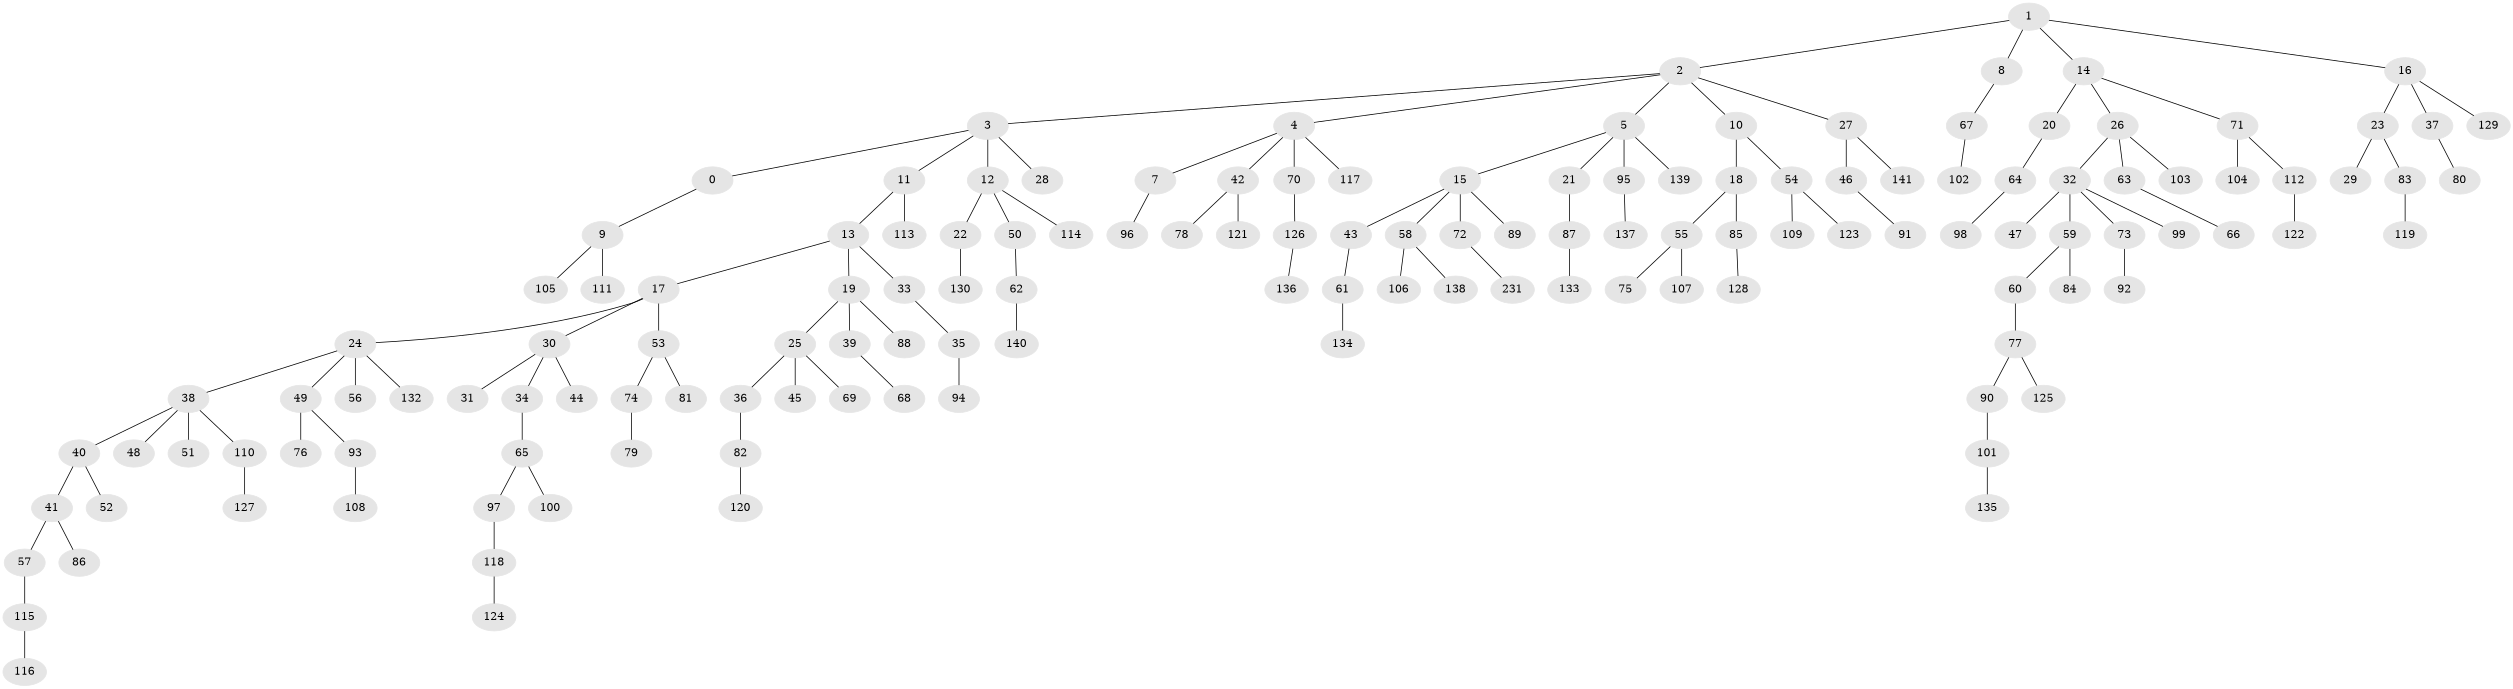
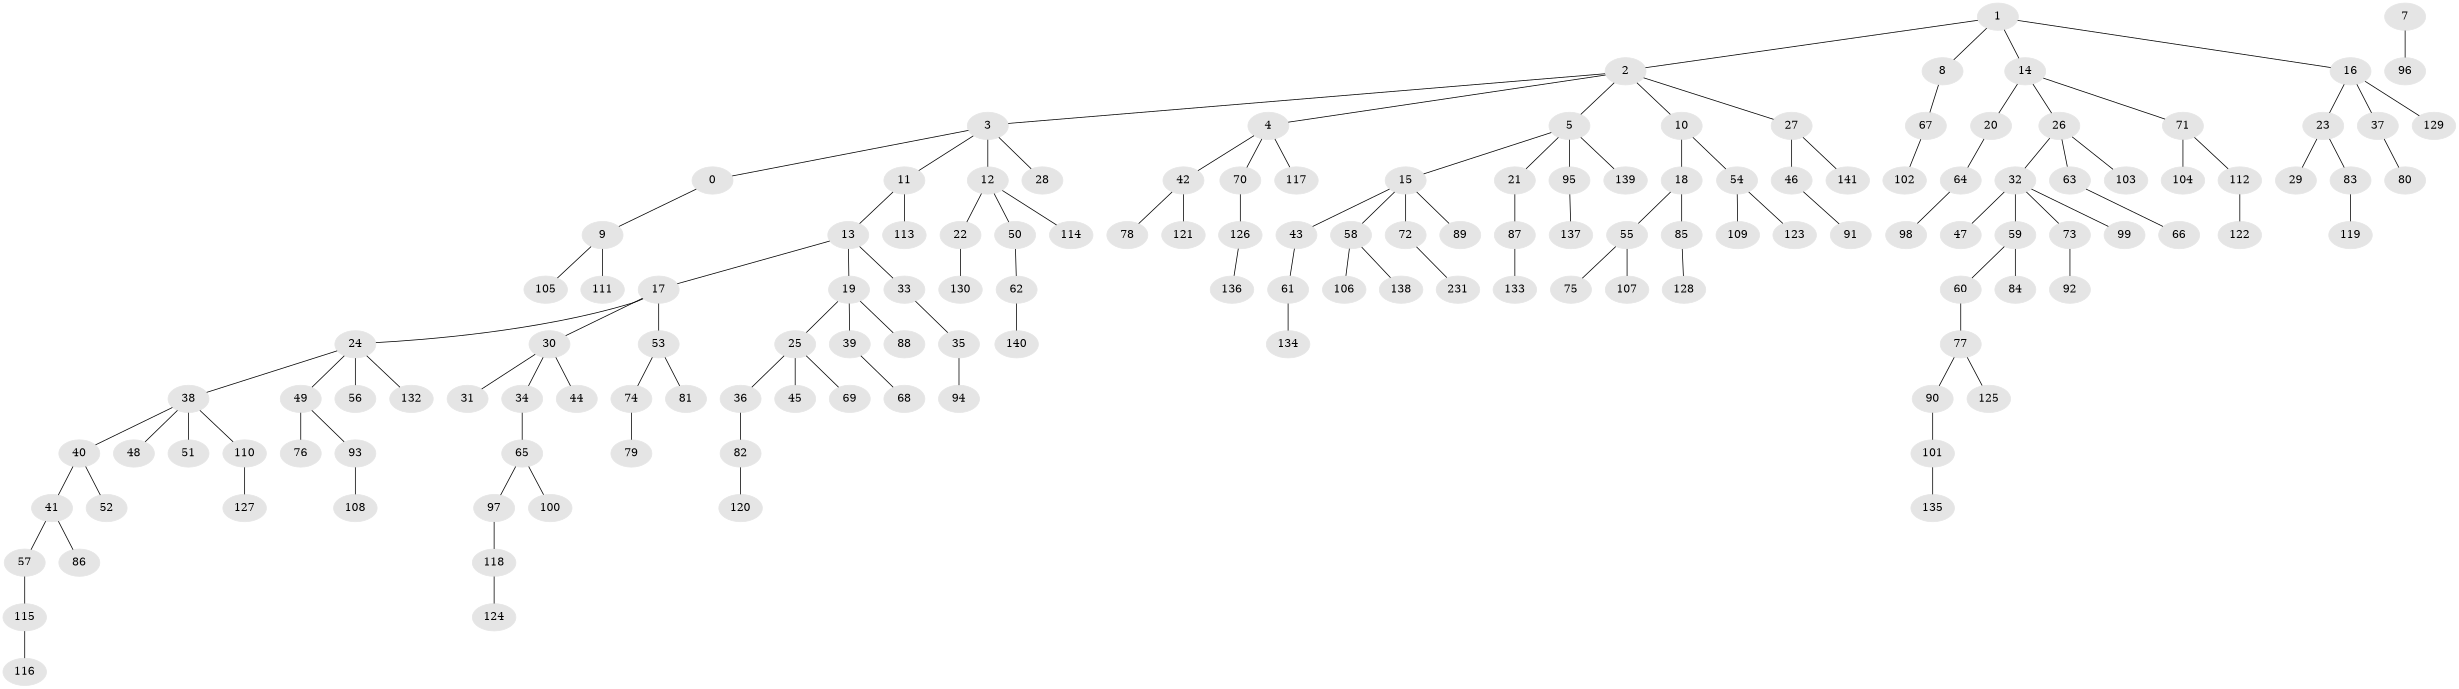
(1225, 153) -> none
